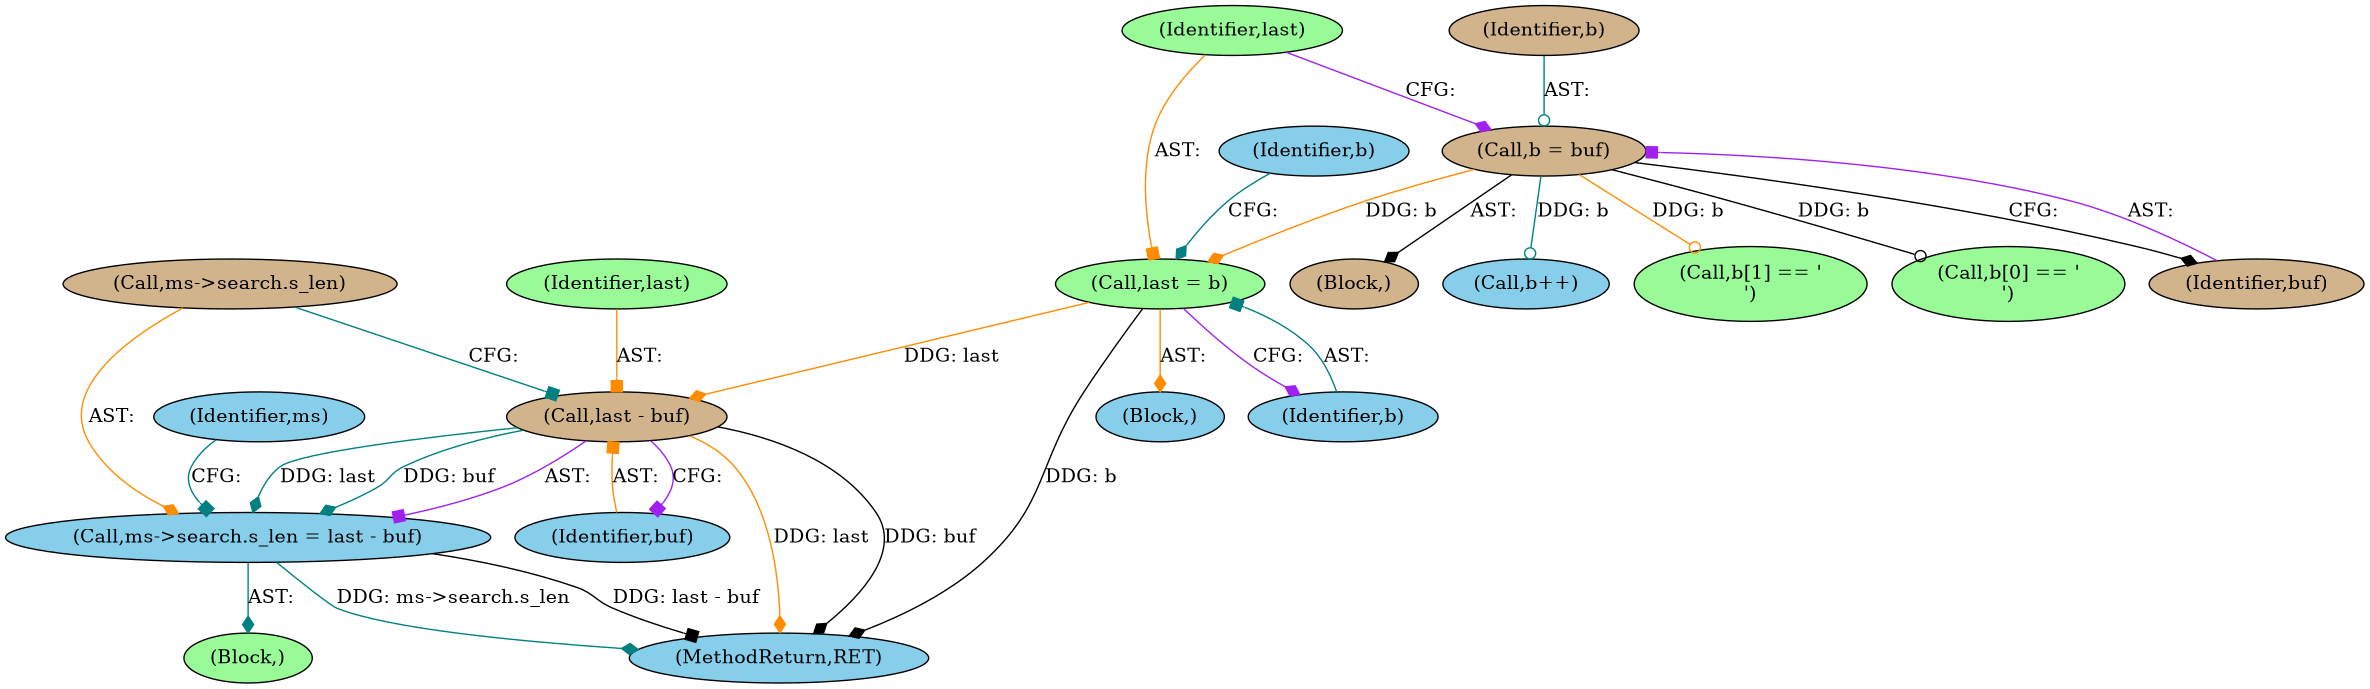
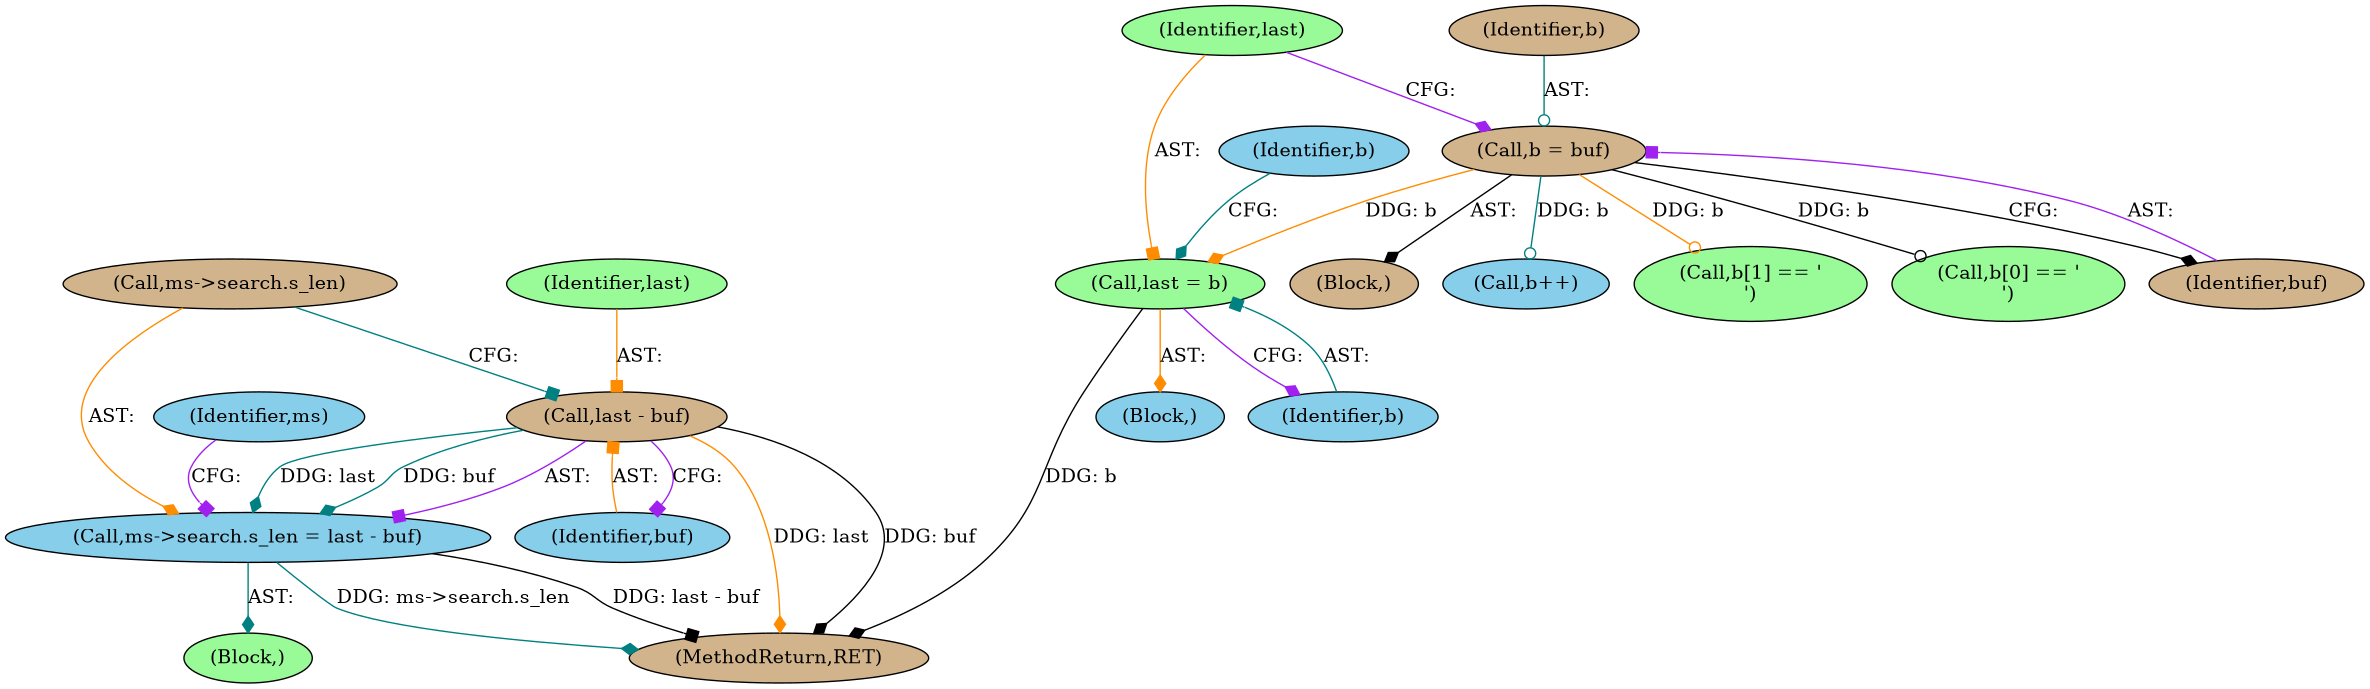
(898, 348) -> none
(191, 468) -> (191, 468)
(779, 658) -> (779, 658)
